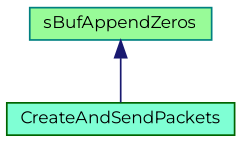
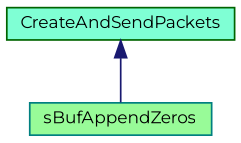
(121, 80) -> (121, 80)
